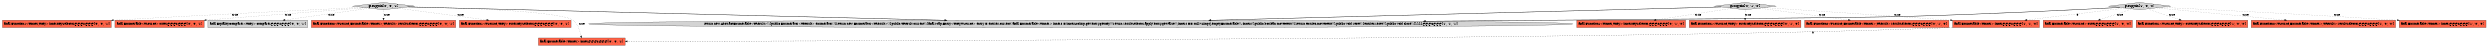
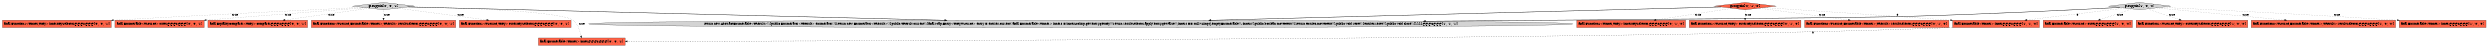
(1745, 6) -> (1745, 6)
(1898, 15) -> (1898, 15)
(258, 24) -> (258, 24)
